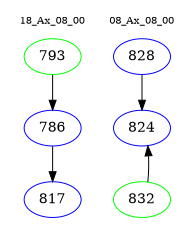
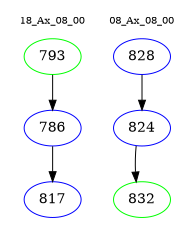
(149, 169) -> (135, 159)
